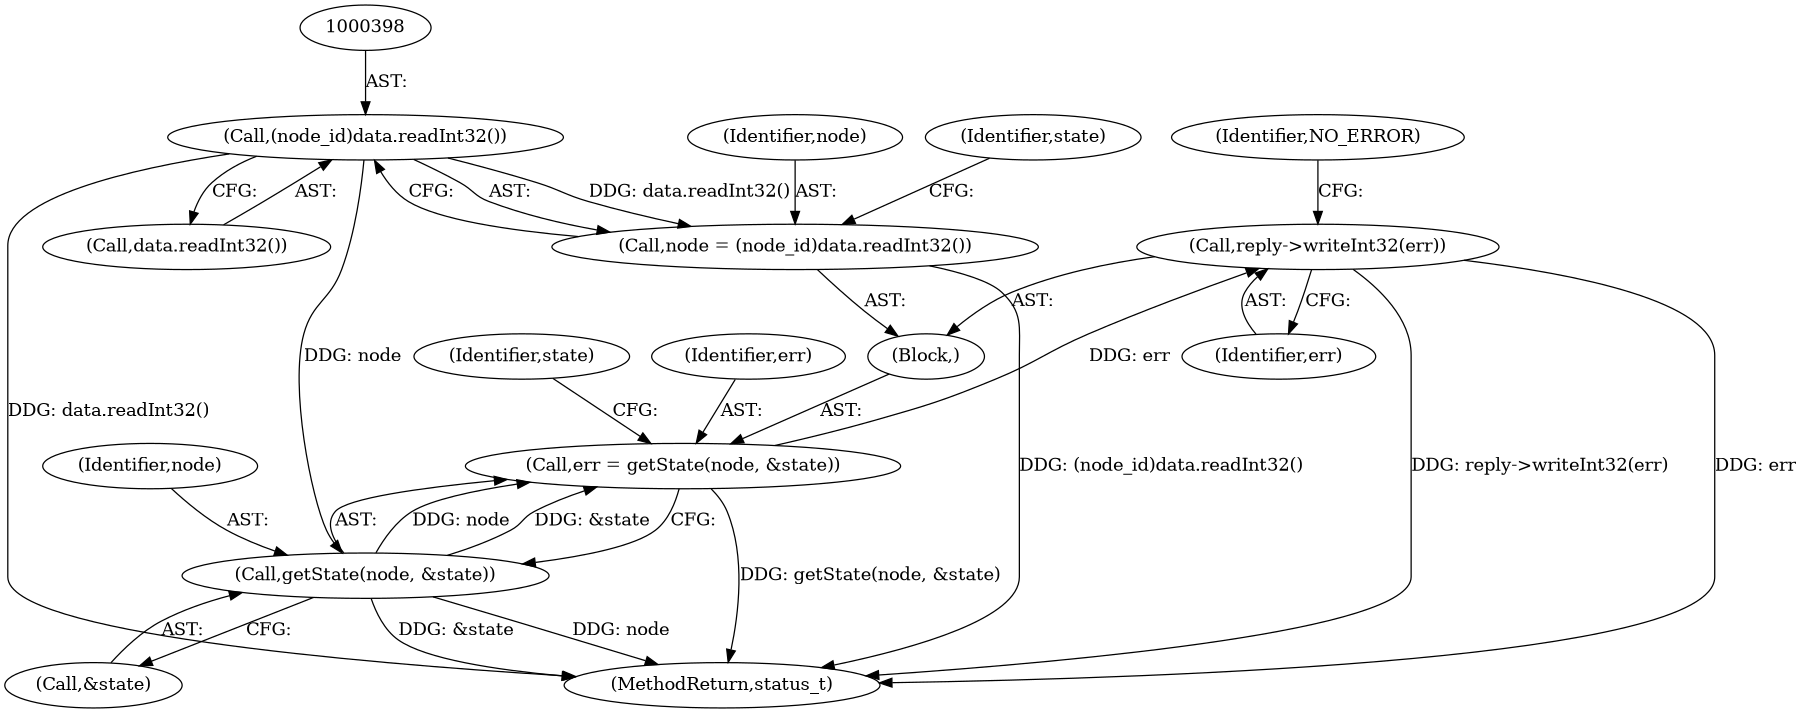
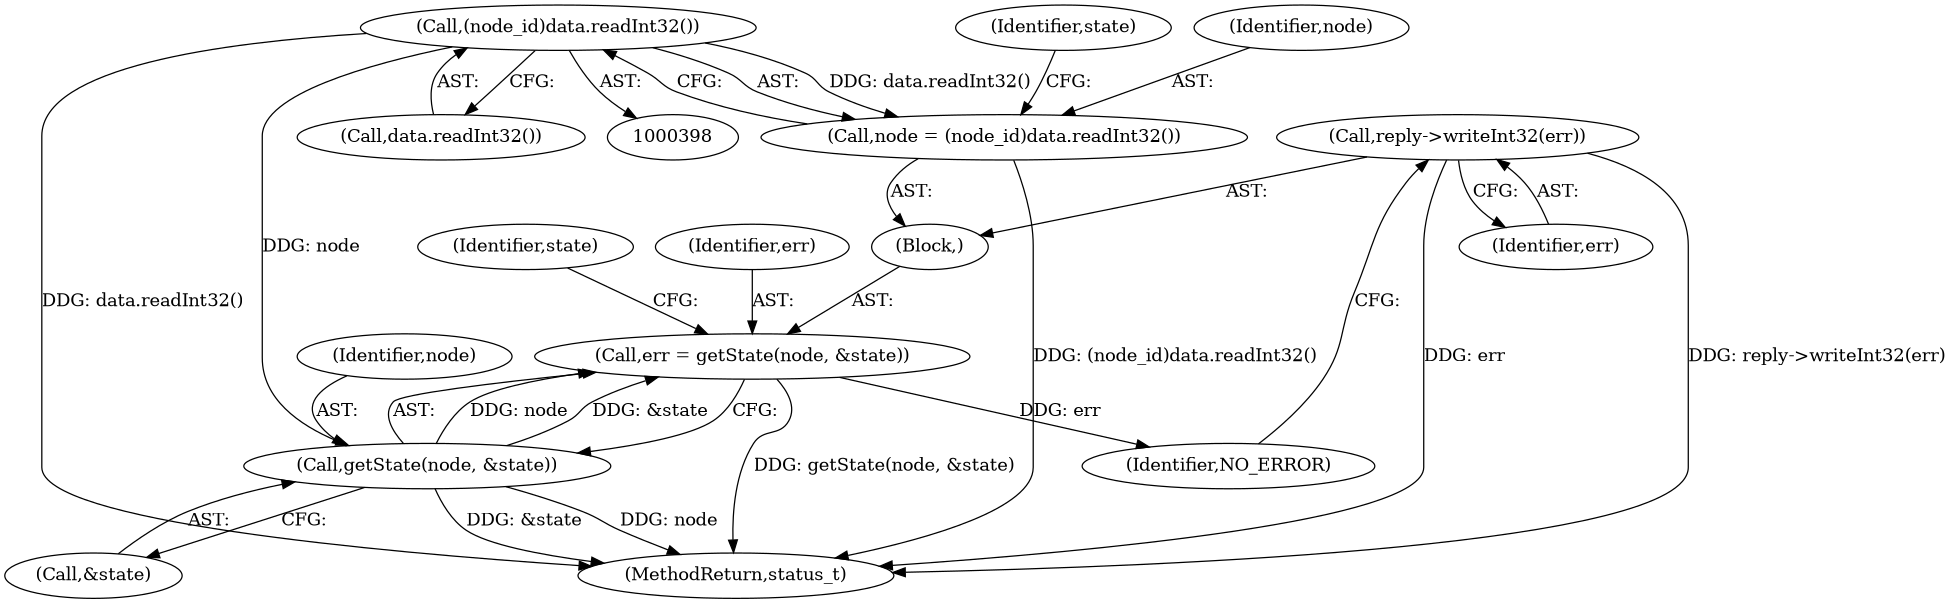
(366, 76) -> (593, 85)
(1003, 376) -> (988, 411)
